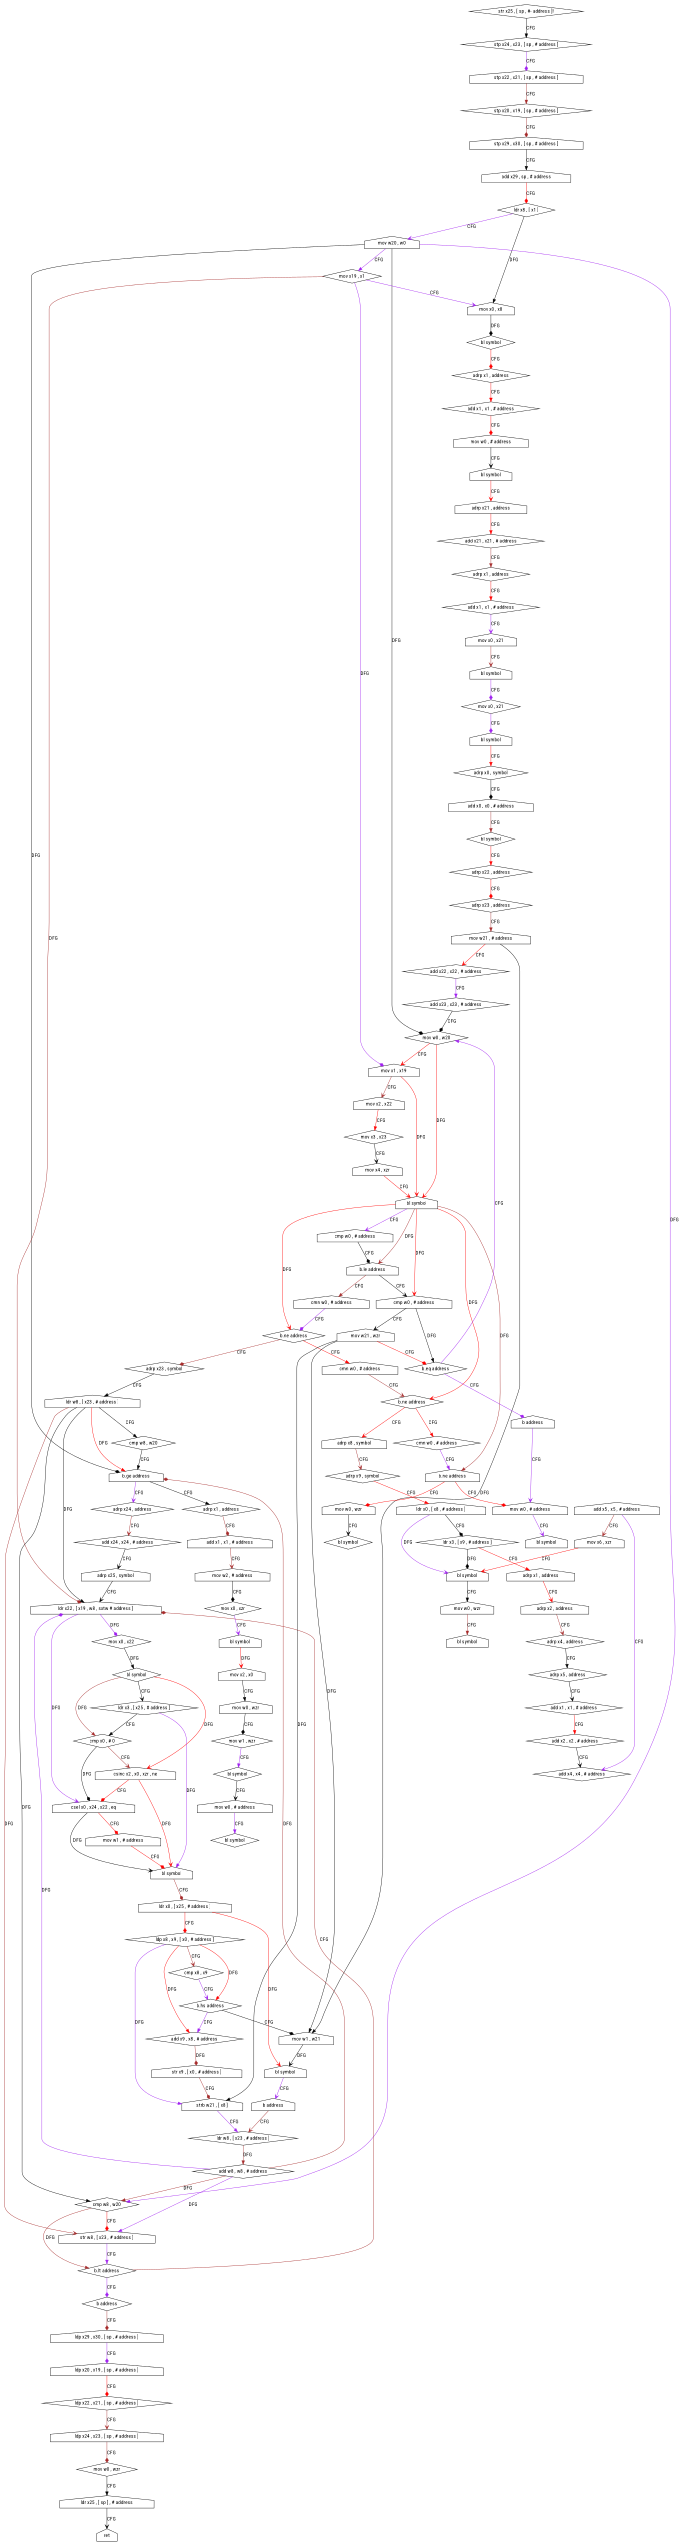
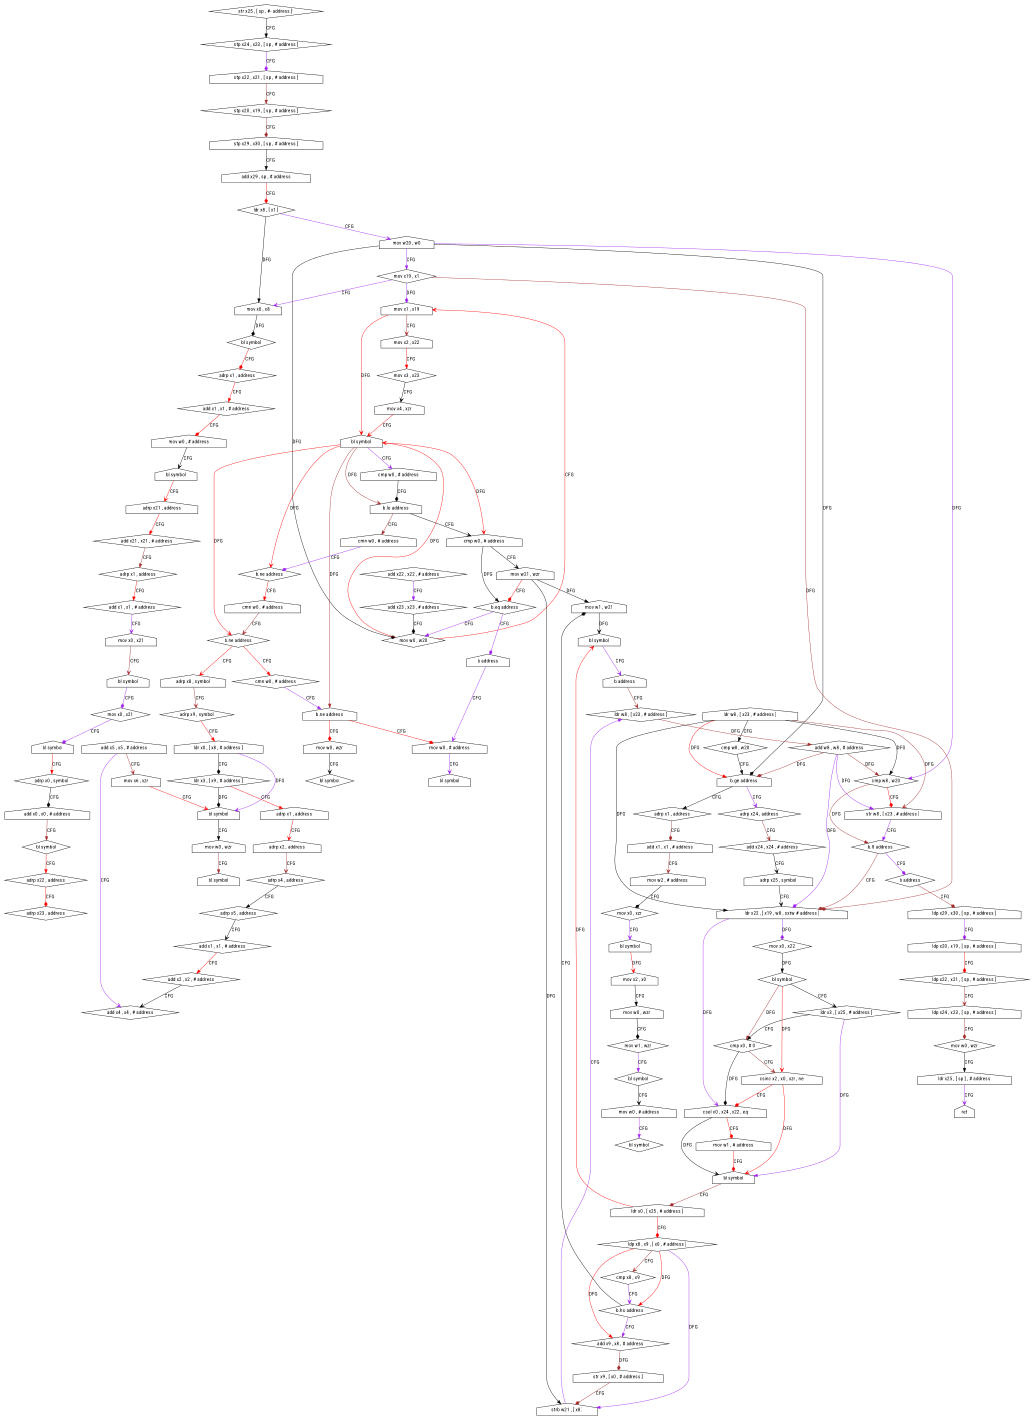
(491, 938) -> none
(164, 1369) -> none
(107, 2517) -> (965, 1093)
